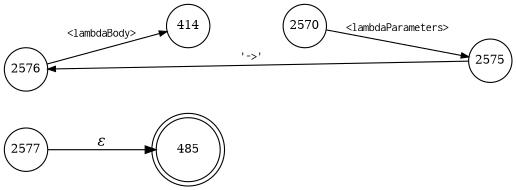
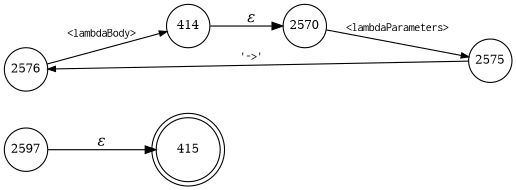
none -> (241, 26)
(26, 150) -> (26, 150)
(188, 150) -> (188, 150)
